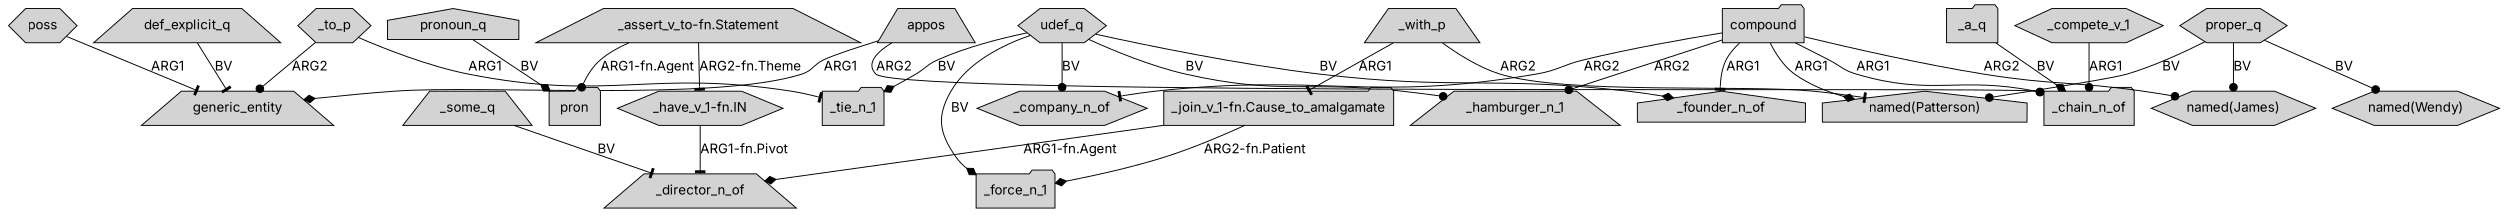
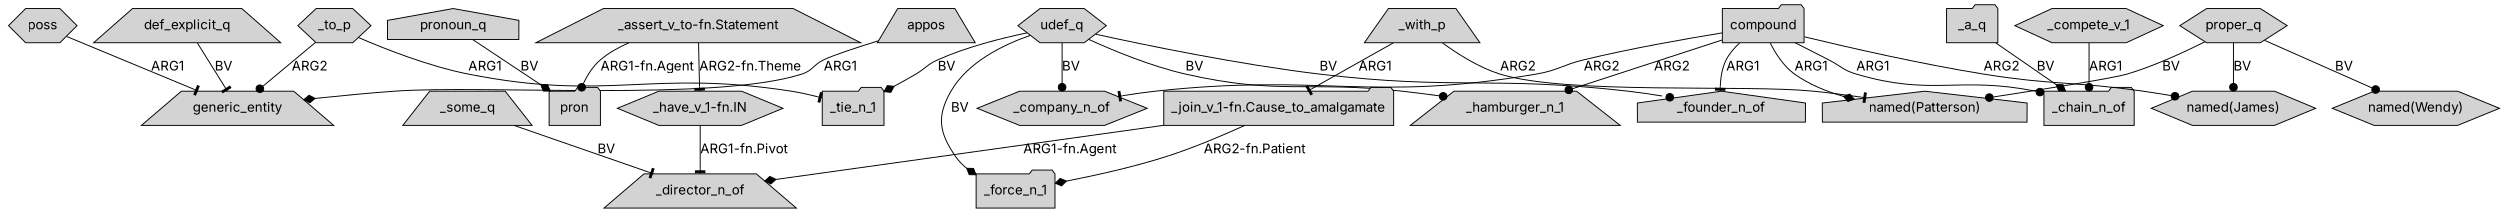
(1377, 80) -> (1377, 80)
(1465, 89) -> none
